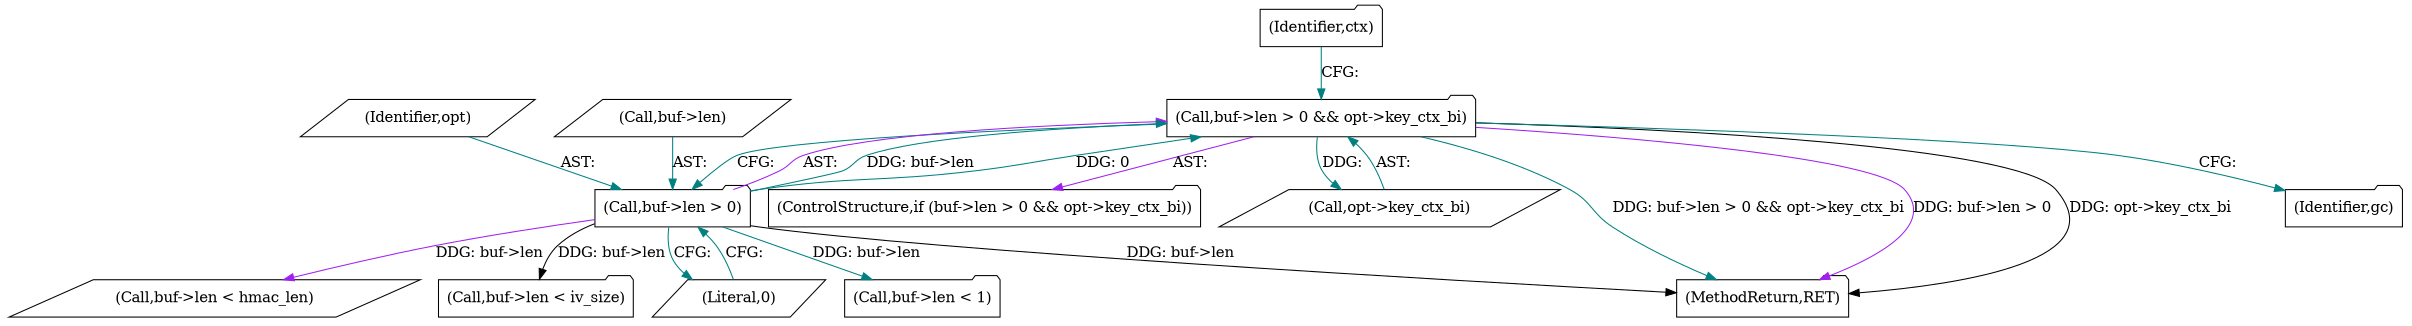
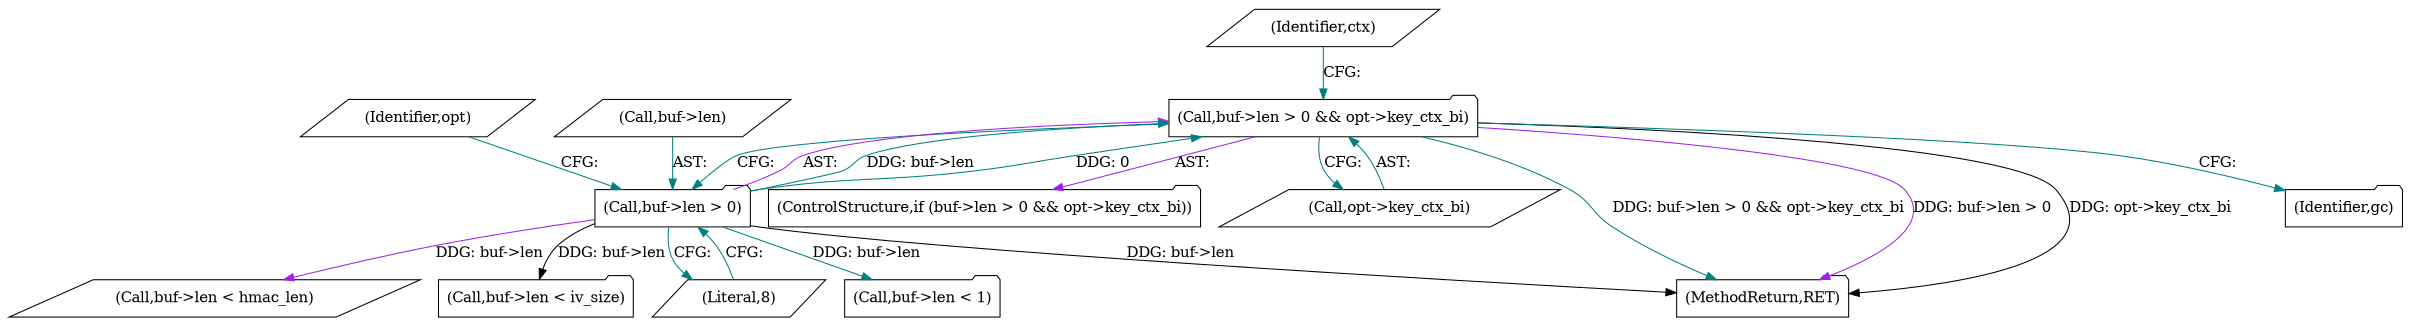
(1321, 28) -> (1323, 28)
(580, 163) -> (582, 163)
(1345, 163) -> (1346, 163)
(739, 298) -> (739, 298)
